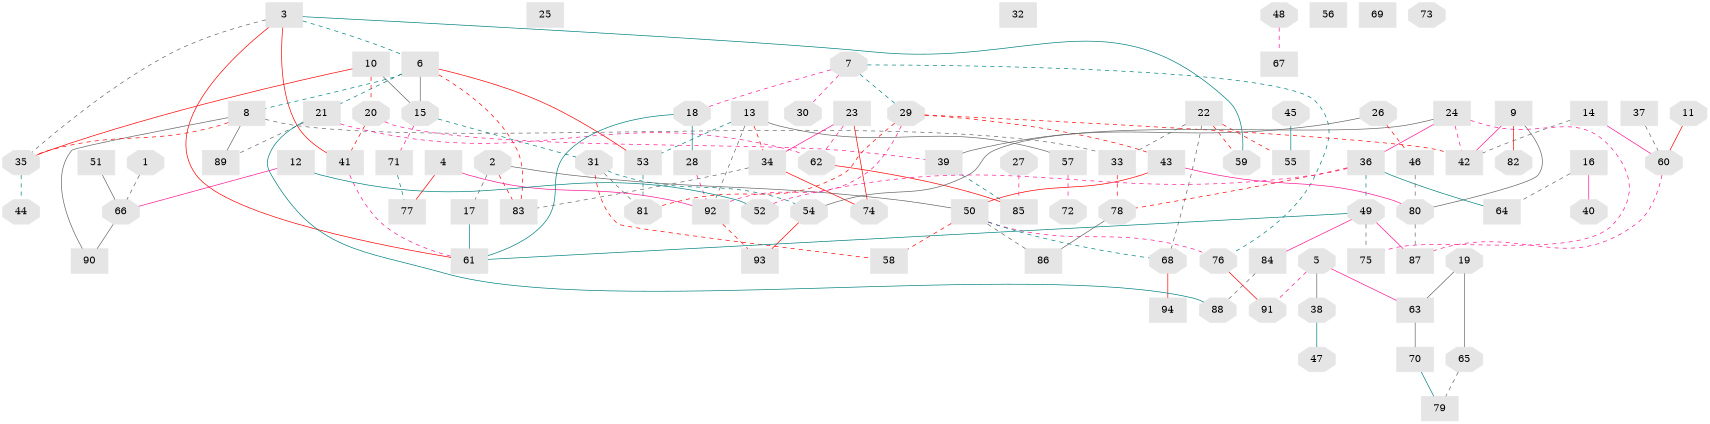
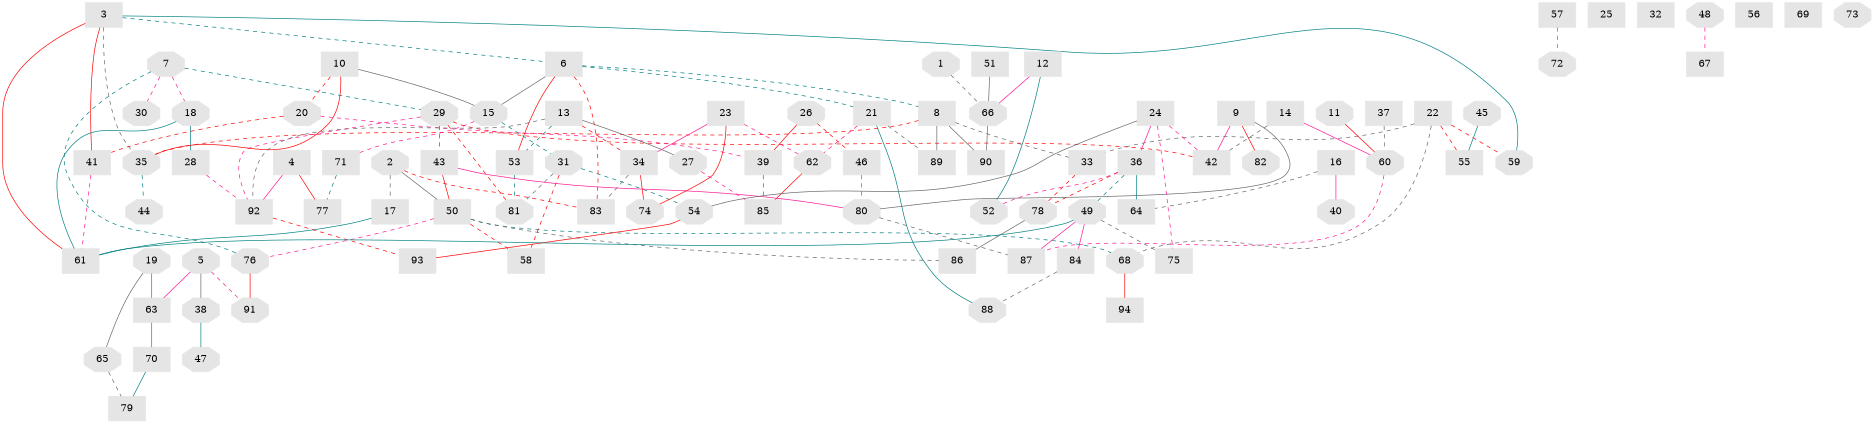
(1161, 132) -> (785, 138)
(909, 137) -> (610, 130)
